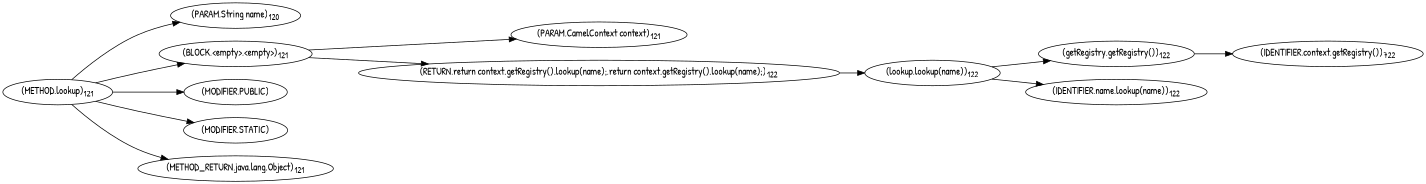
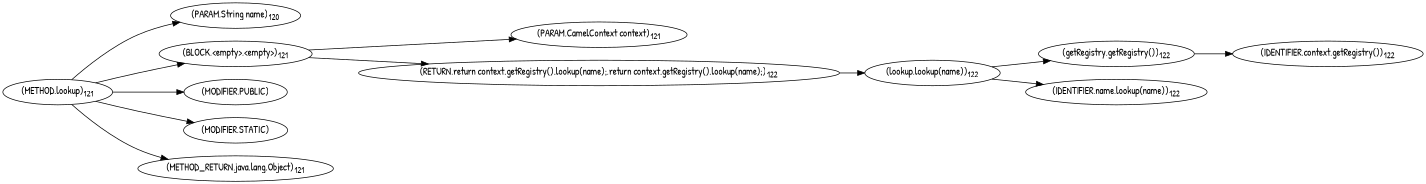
(1390, 53) -> (1390, 53)
